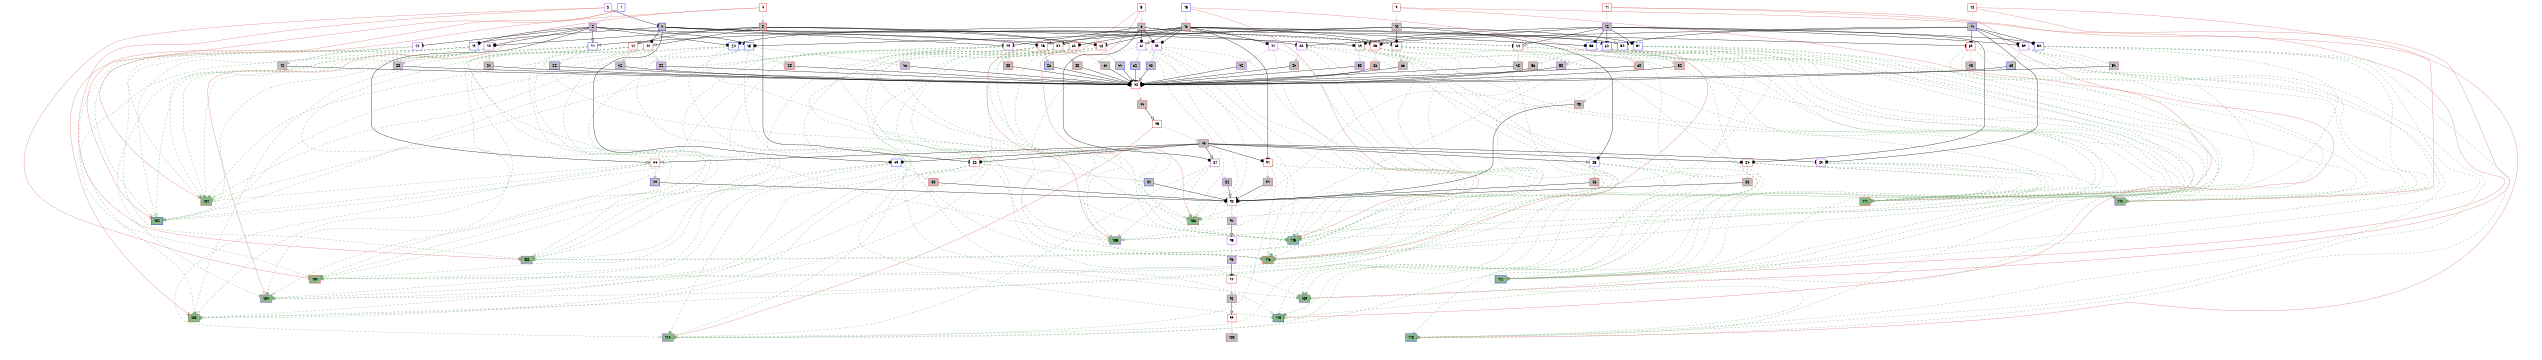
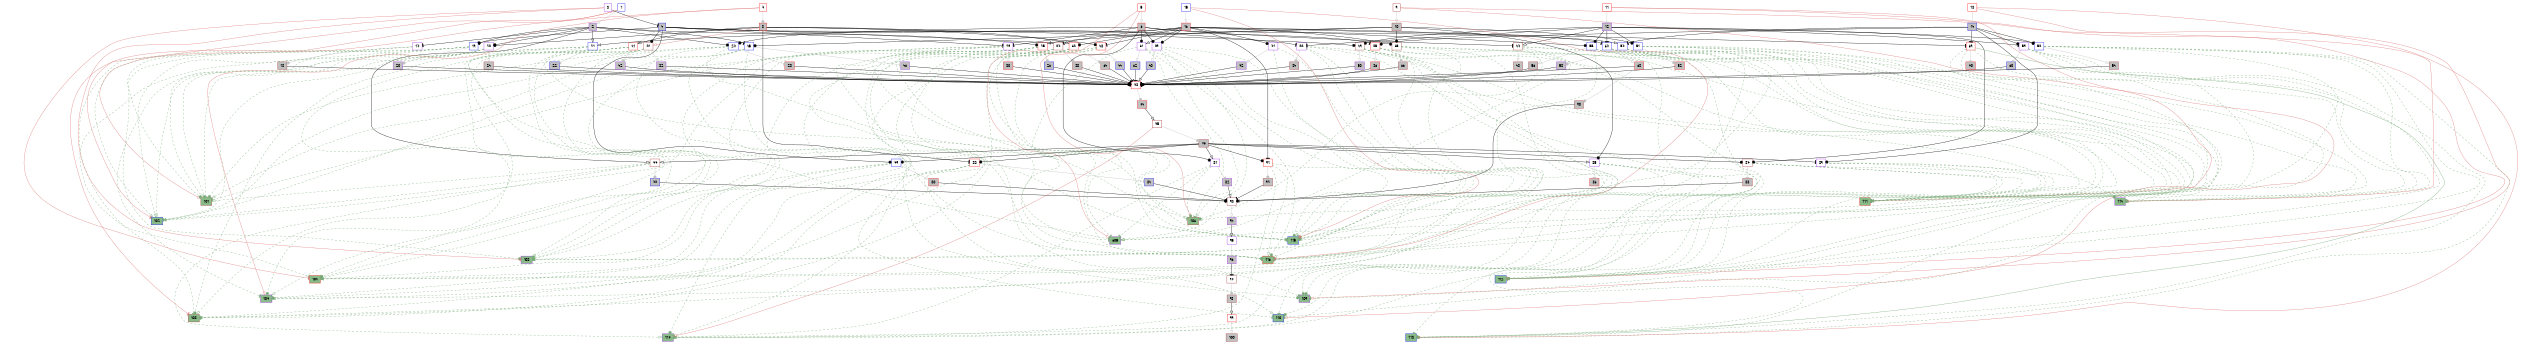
(713, 35) -> (713, 35)
(1330, 35) -> (1330, 35)
(1420, 43) -> (1420, 43)
(1365, 74) -> none
(1414, 192) -> none
(1115, 240) -> (1115, 240)
(2192, 265) -> (2192, 265)
